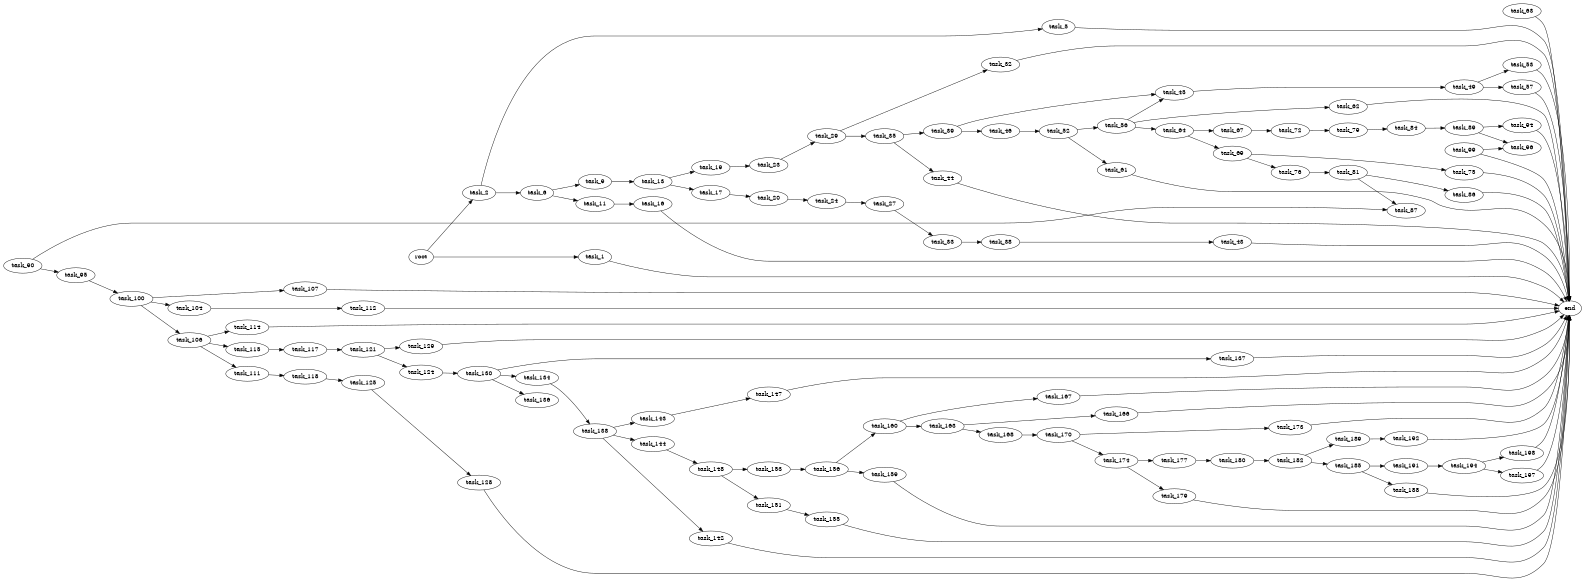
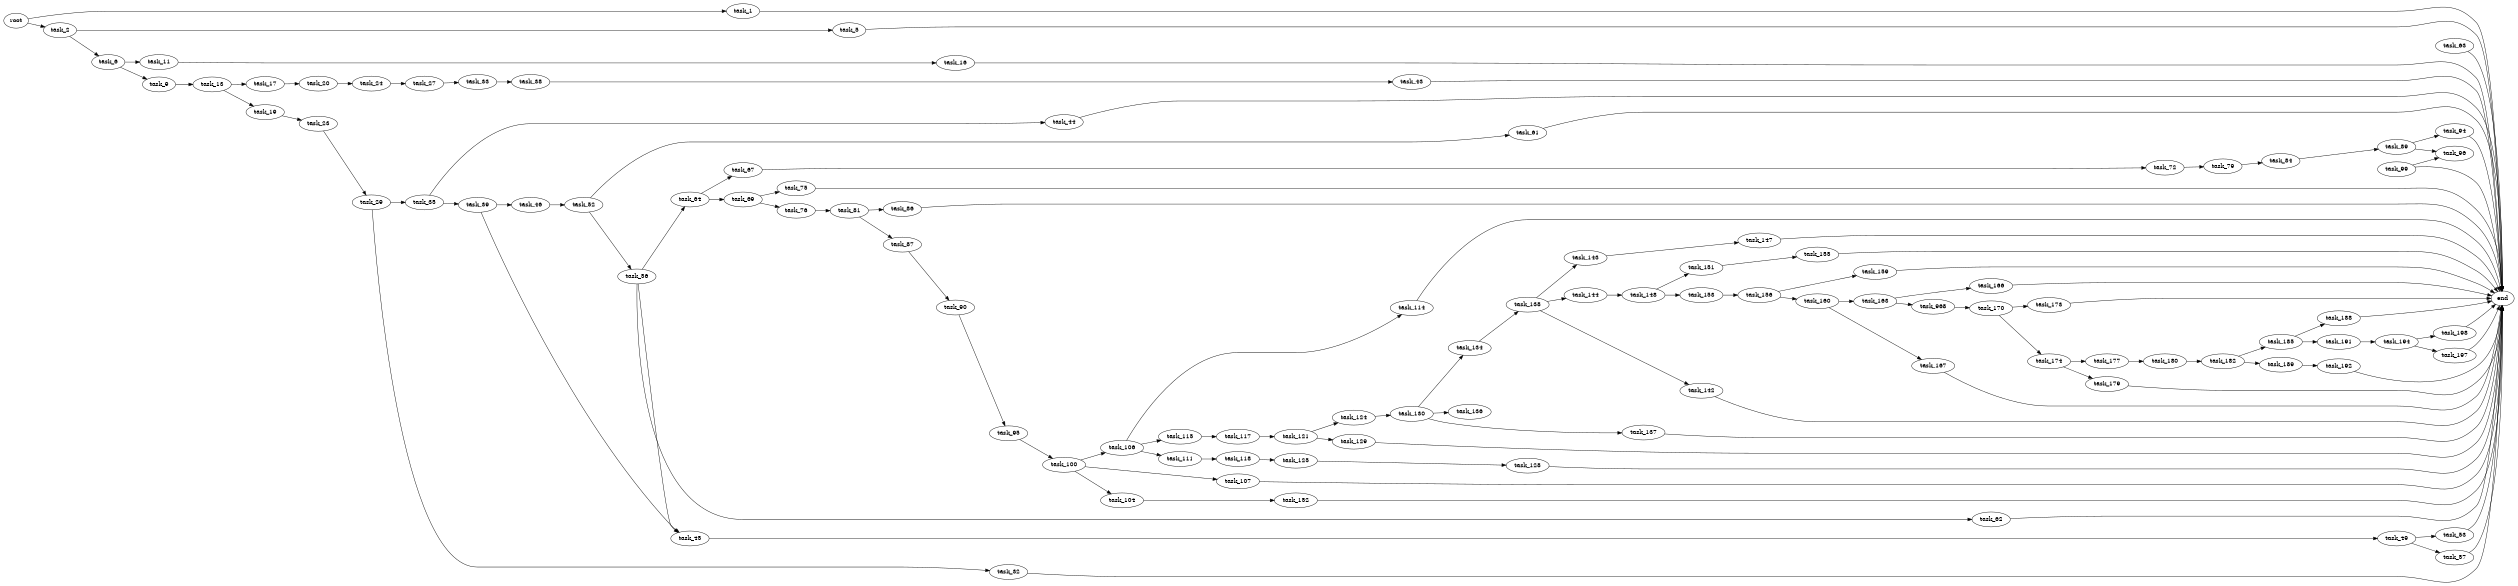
(704, 223) -> (928, 274)
(363, 308) -> (1296, 500)
(1001, 435) -> (1933, 307)
